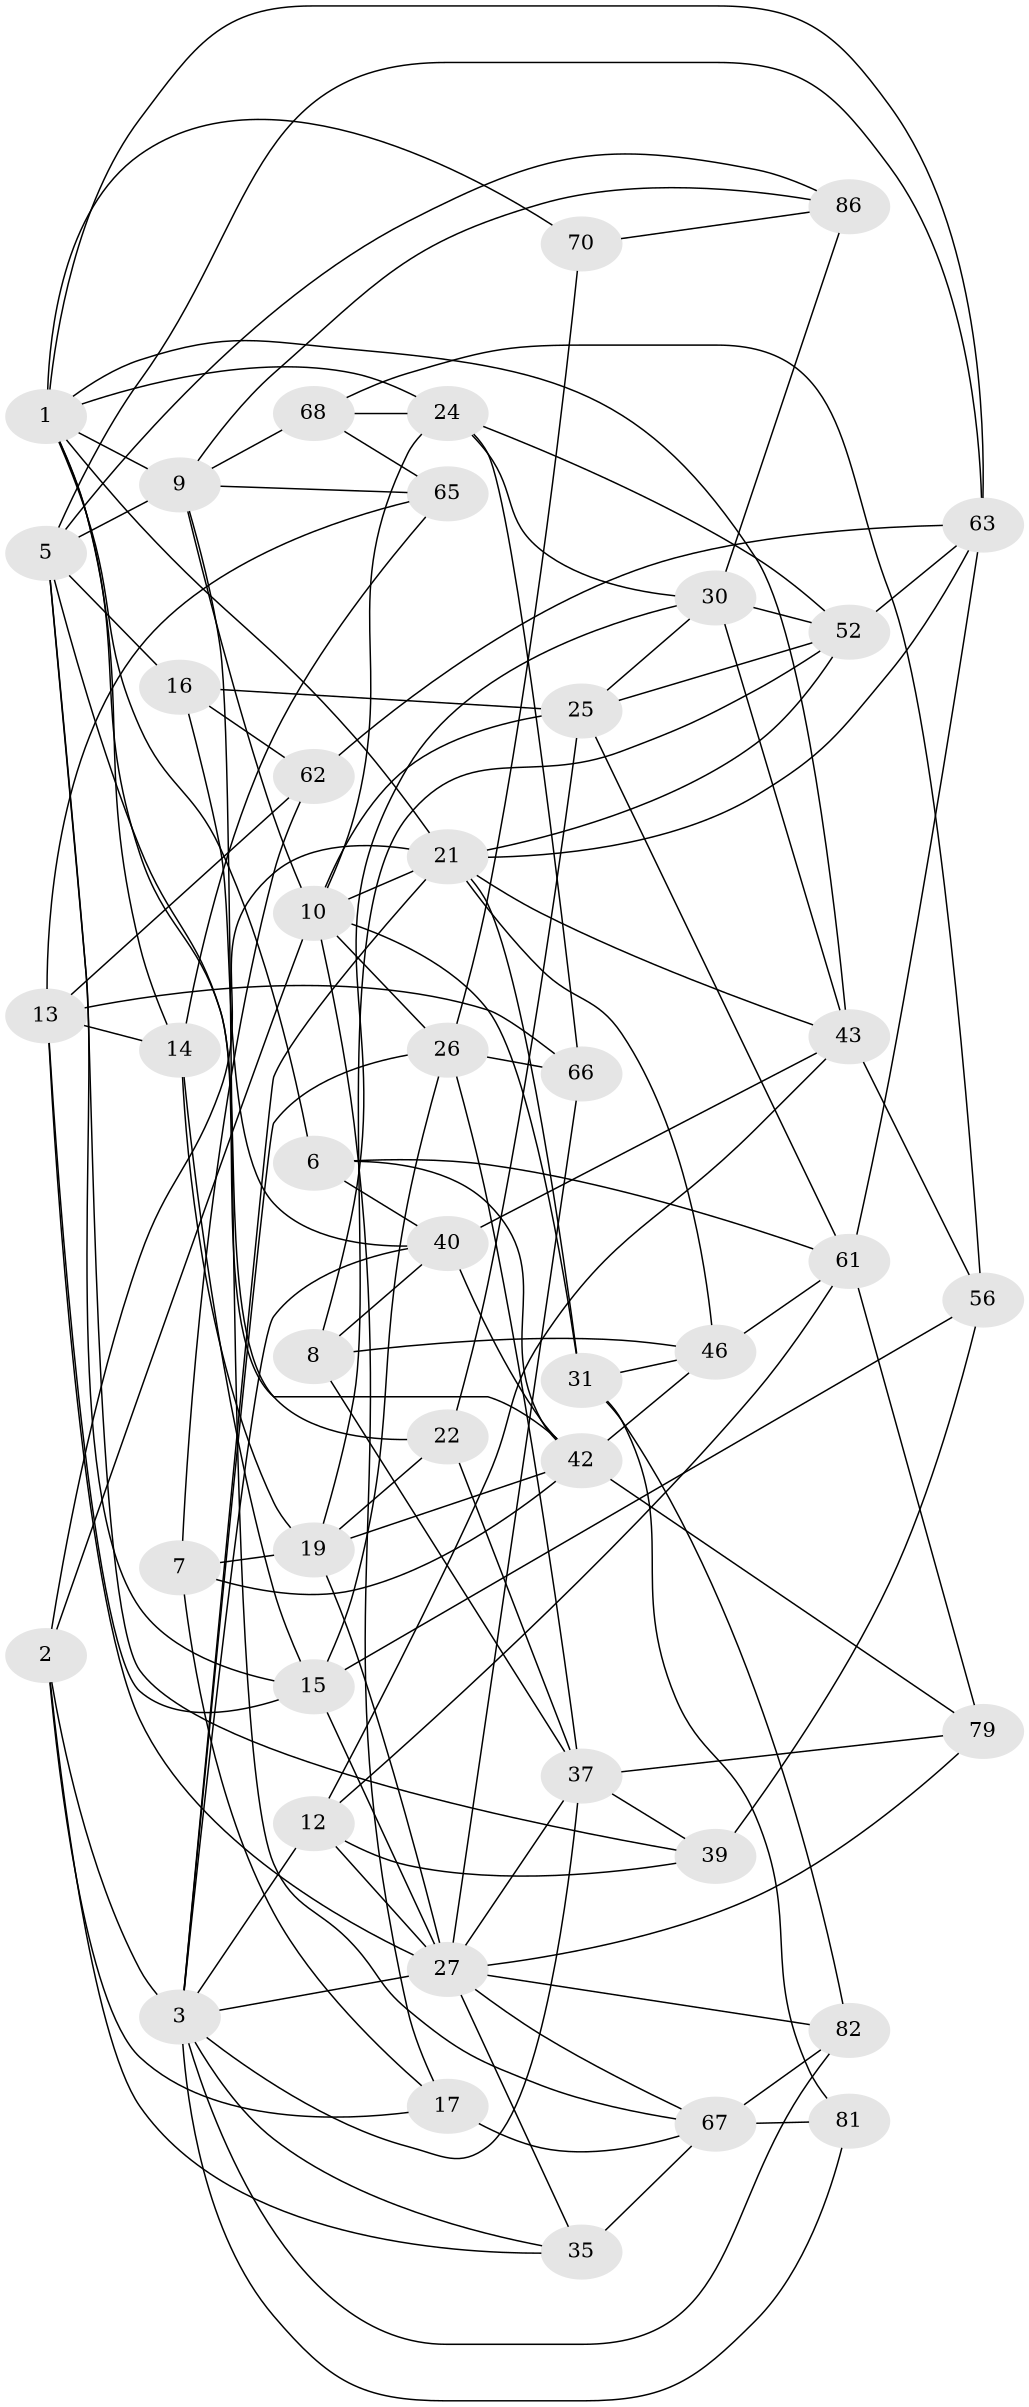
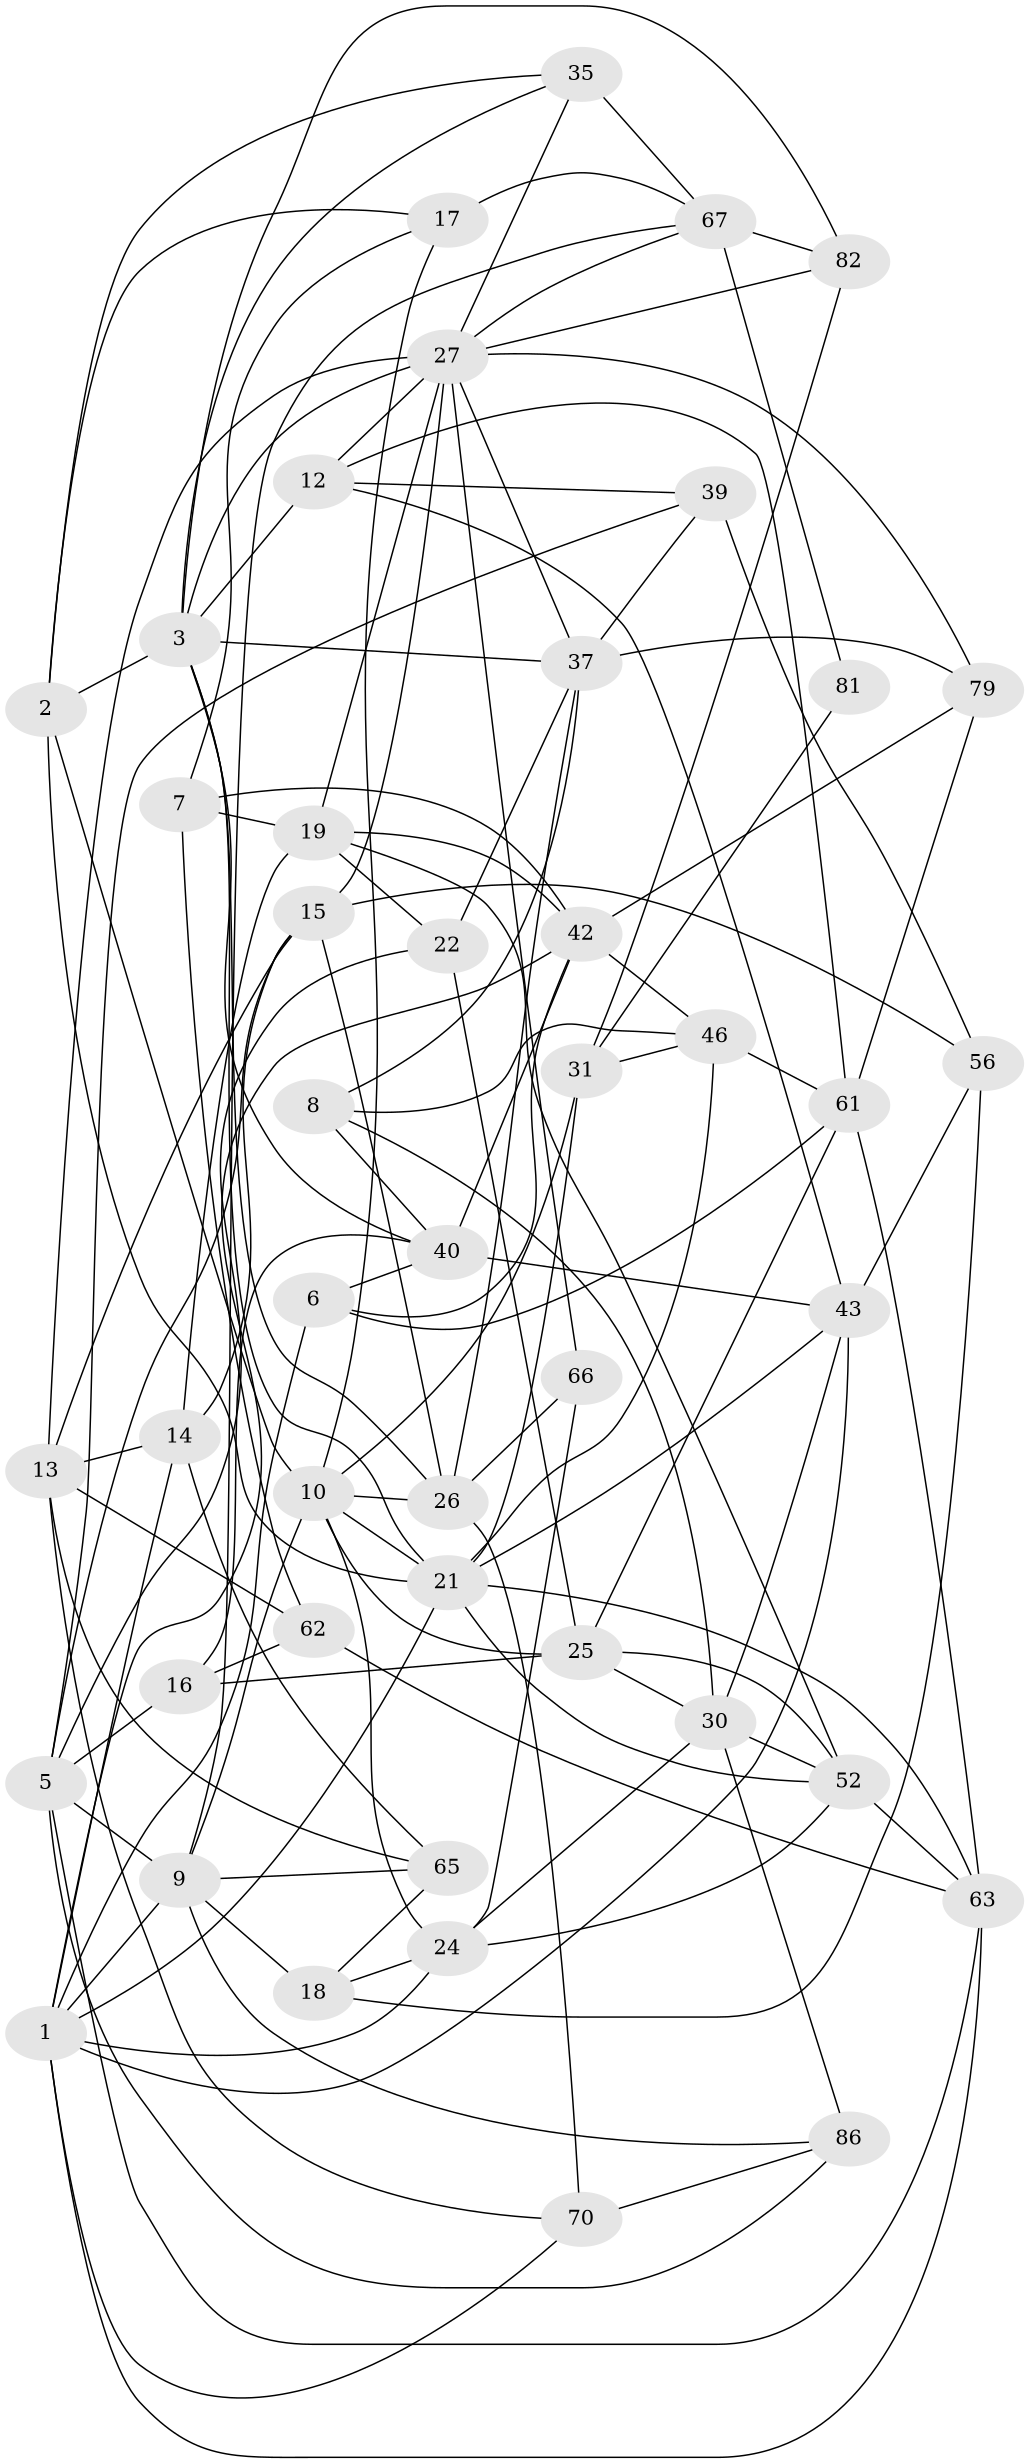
(314, 414) -> (314, 1993)
(315, 986) -> (151, 1950)
(465, 2401) -> none
